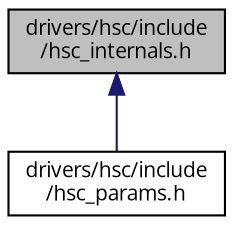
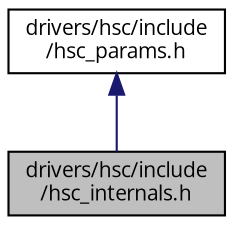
(117, 123) -> (117, 123)
